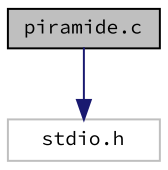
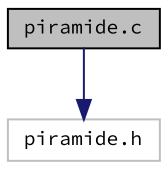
(84, 140) -> (84, 140)
